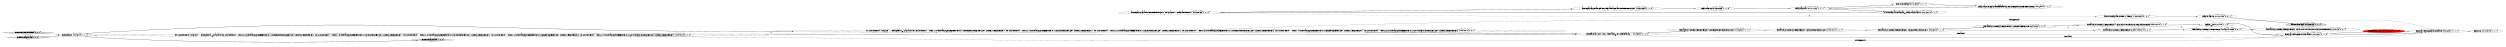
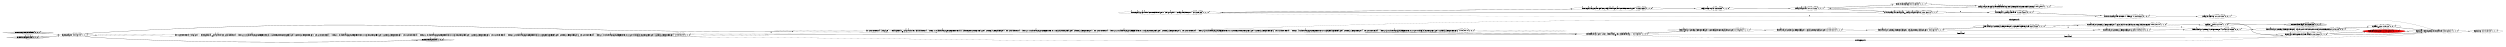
none -> (2014, 12)
(2255, 20) -> (2259, 25)
none -> (2384, 26)
